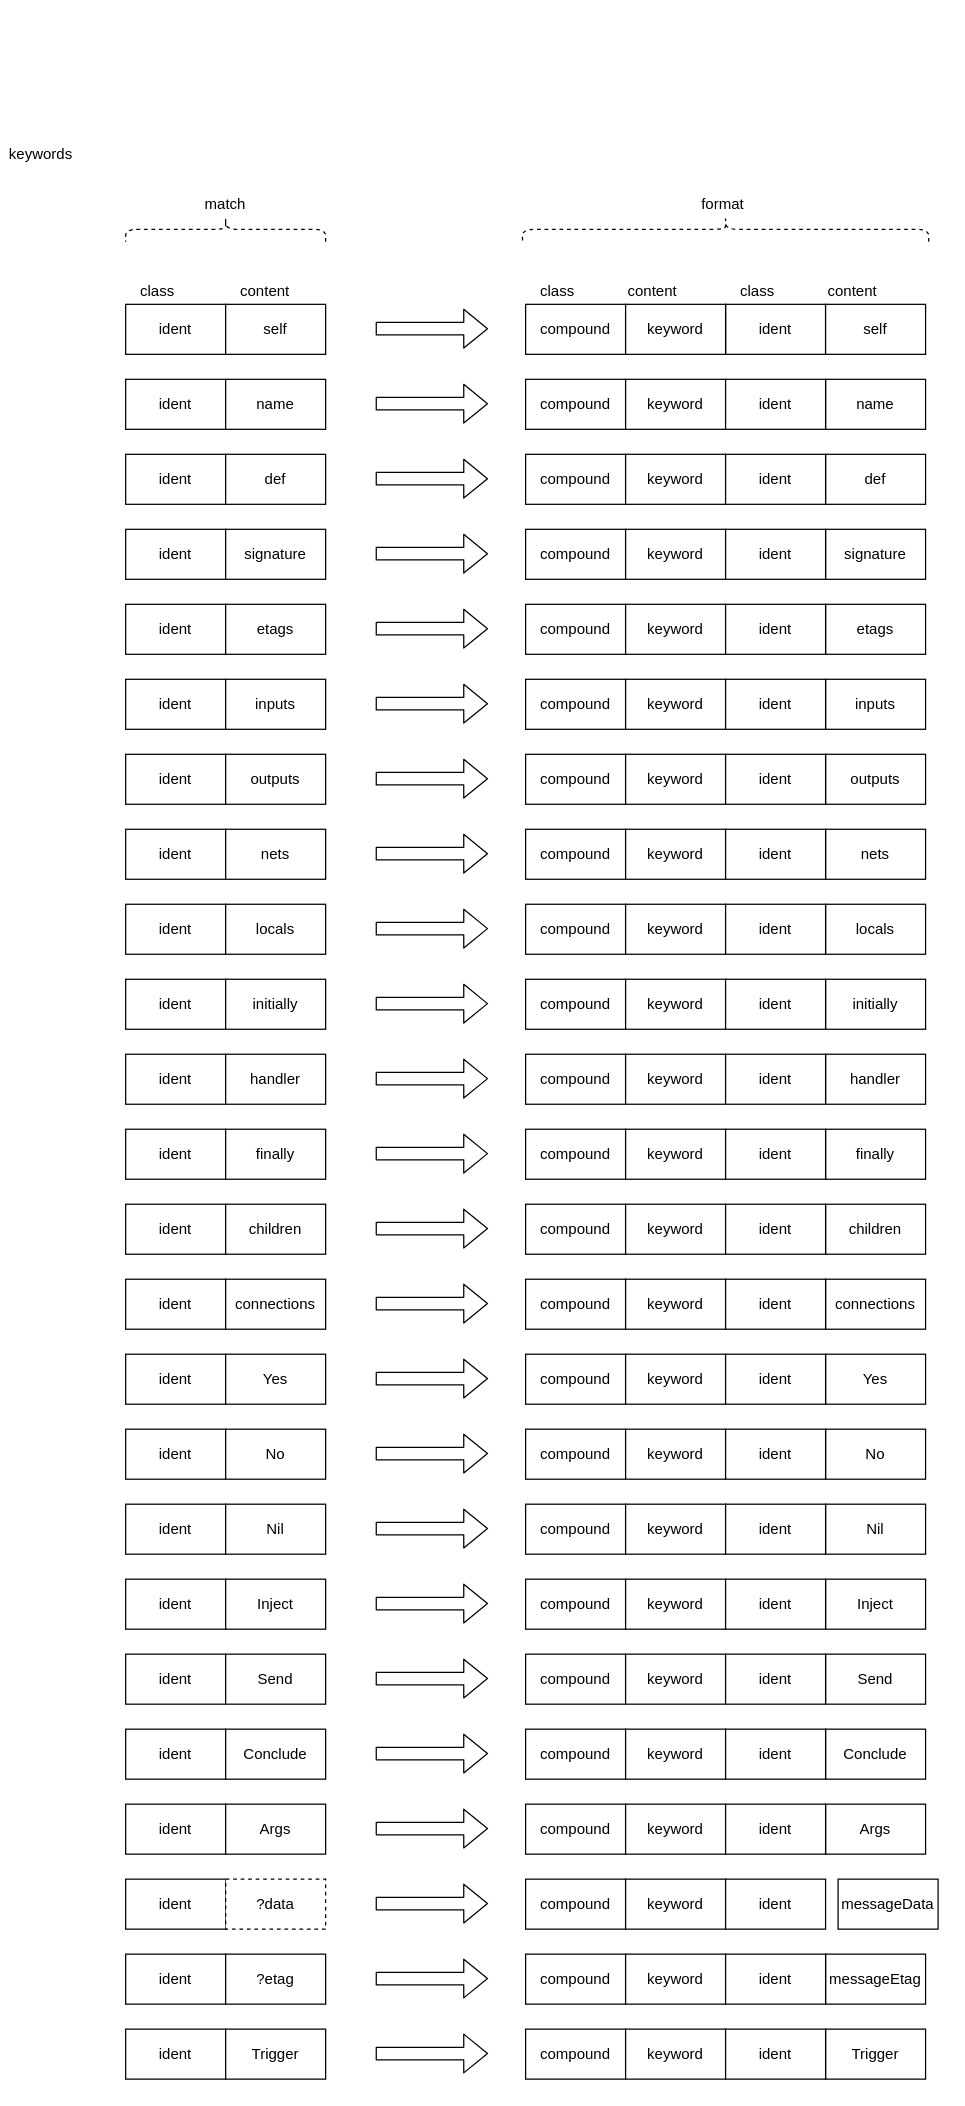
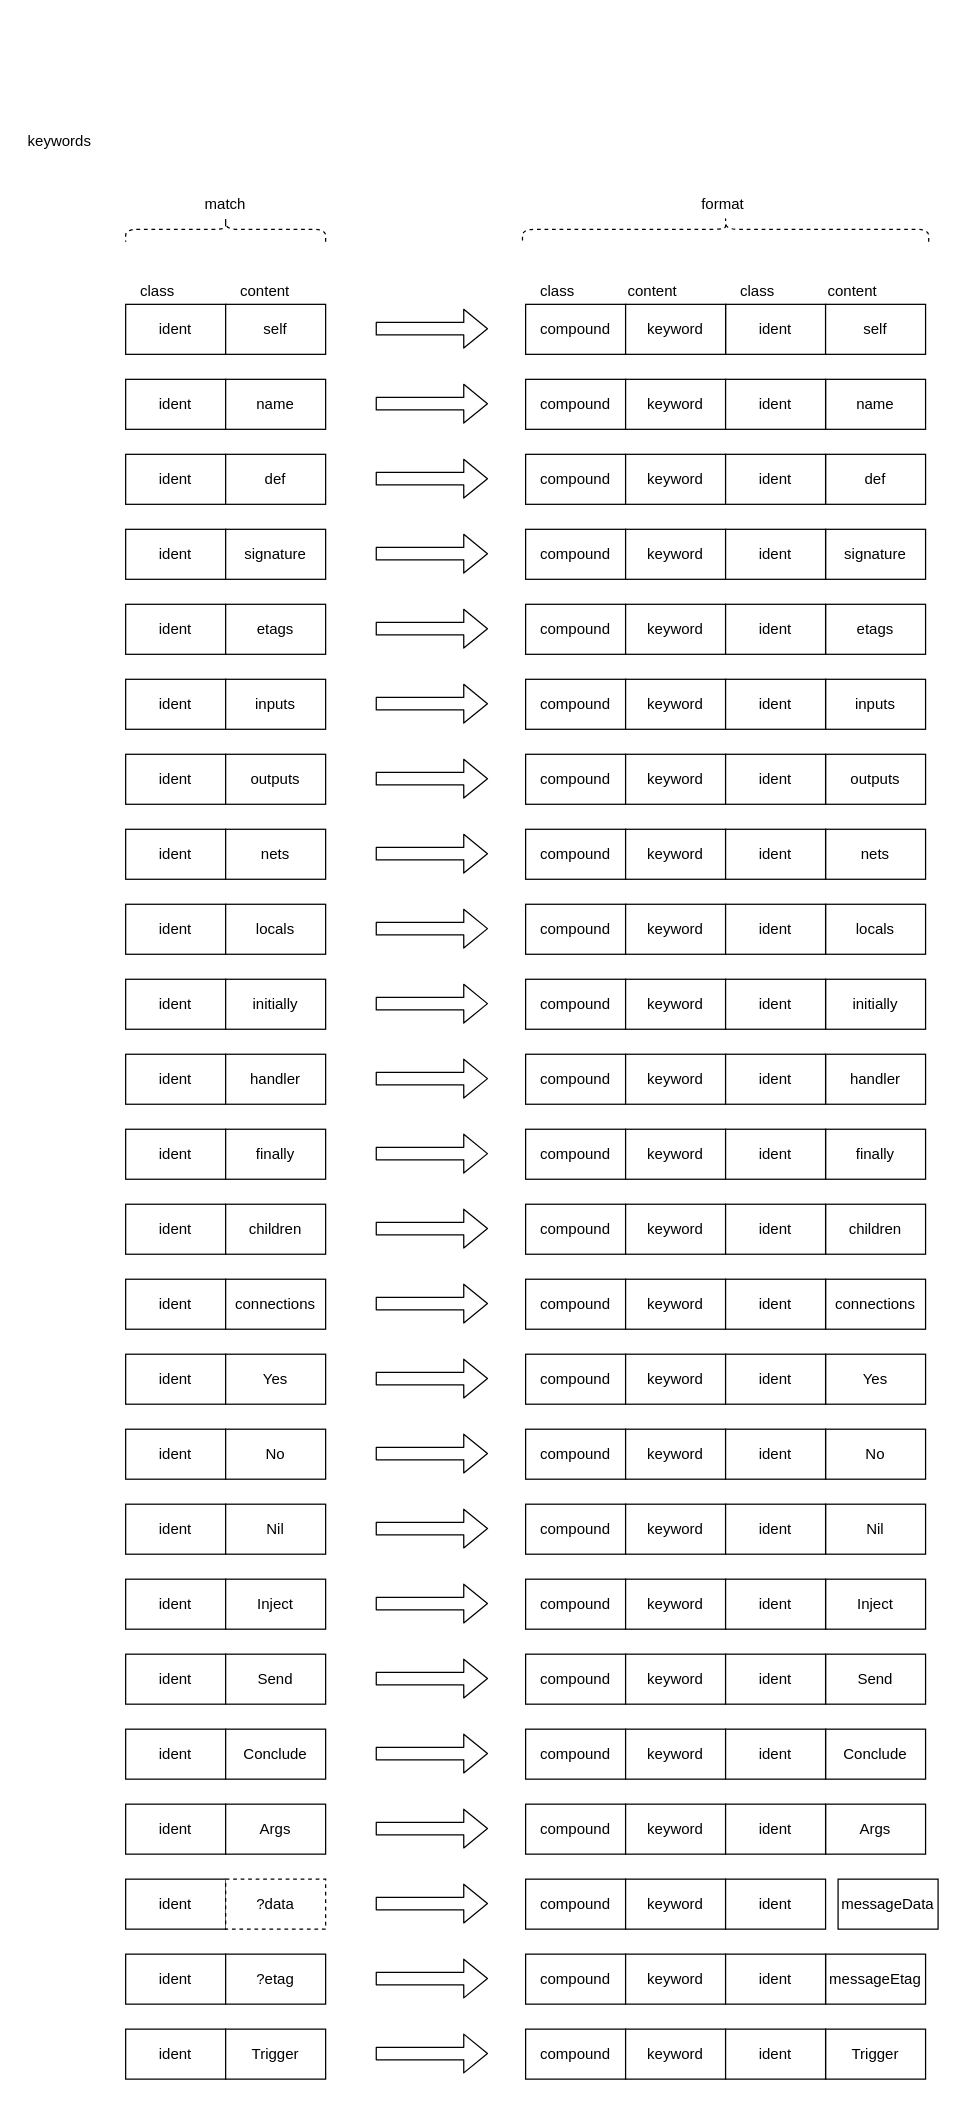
(82, 154) -> (101, 142)
